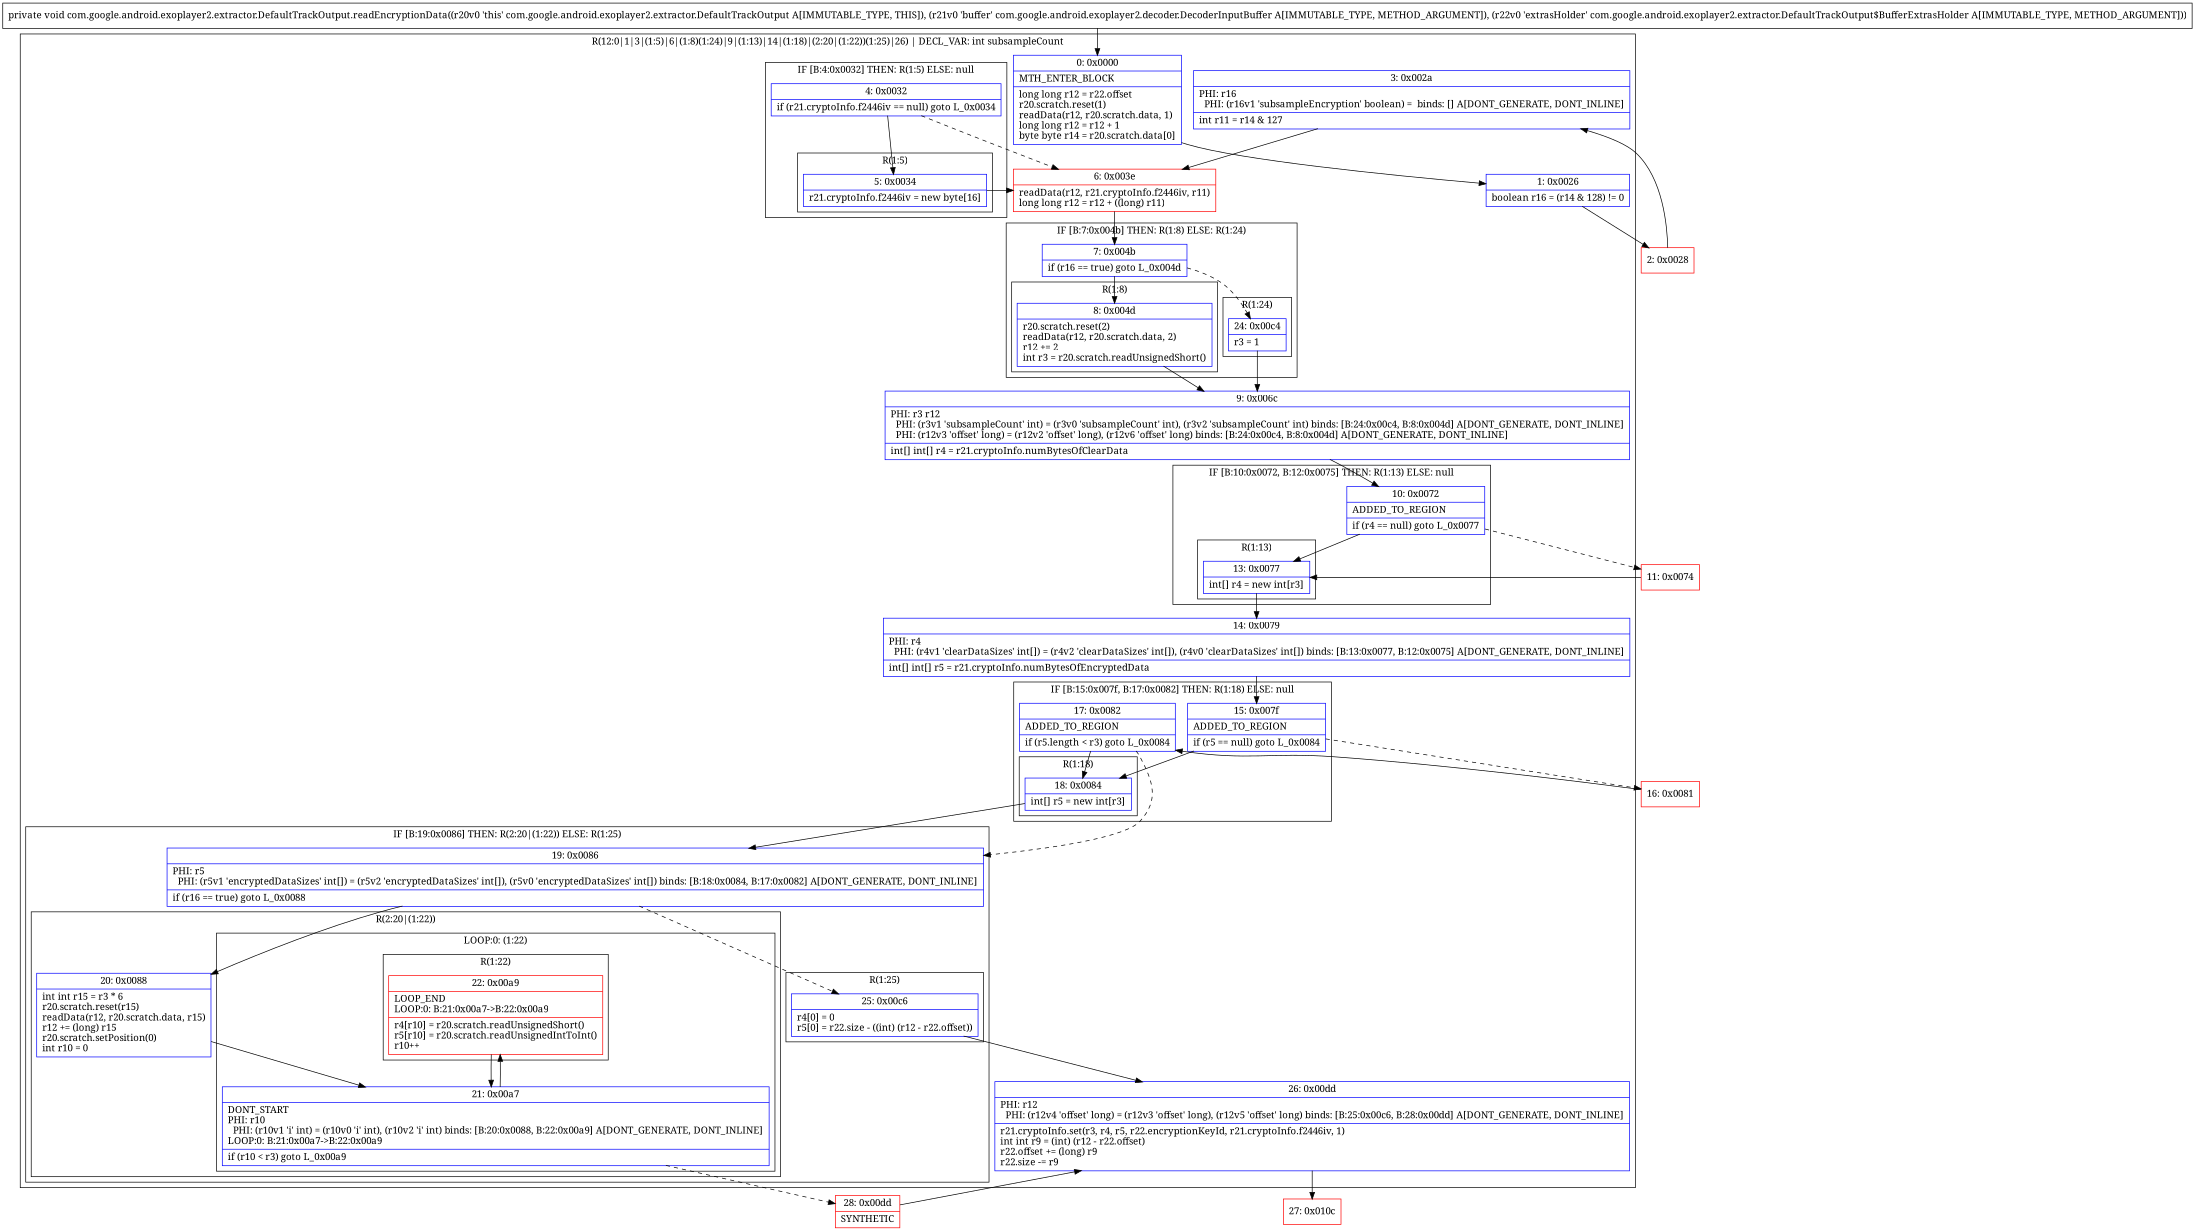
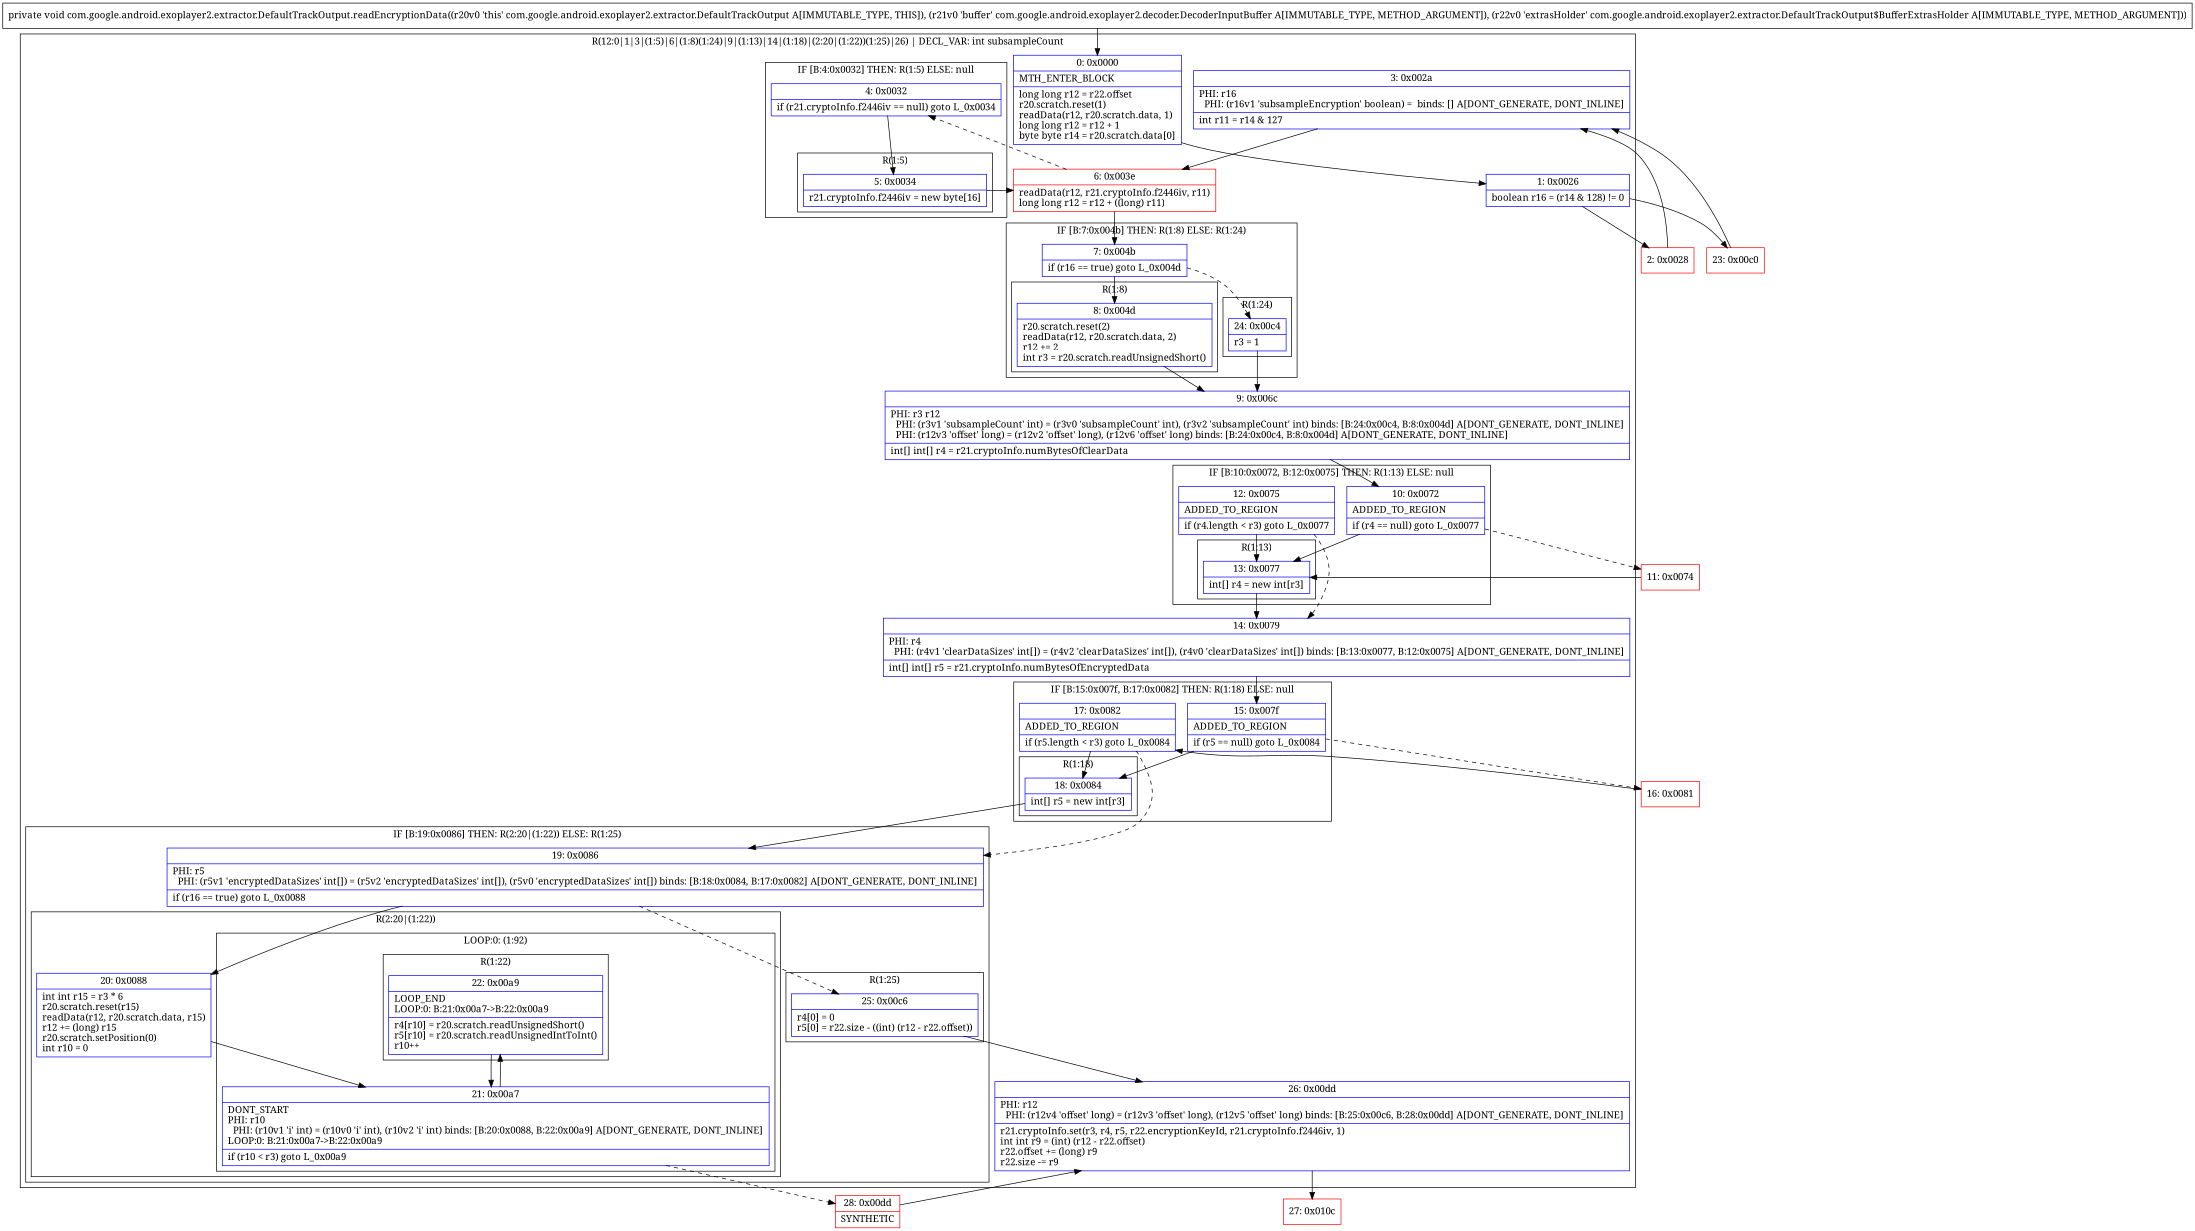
(987, 142) -> (1001, 144)
none -> (1736, 260)
none -> (1257, 510)
(496, 941) -> (496, 941)
(496, 1015) -> (496, 1015)
